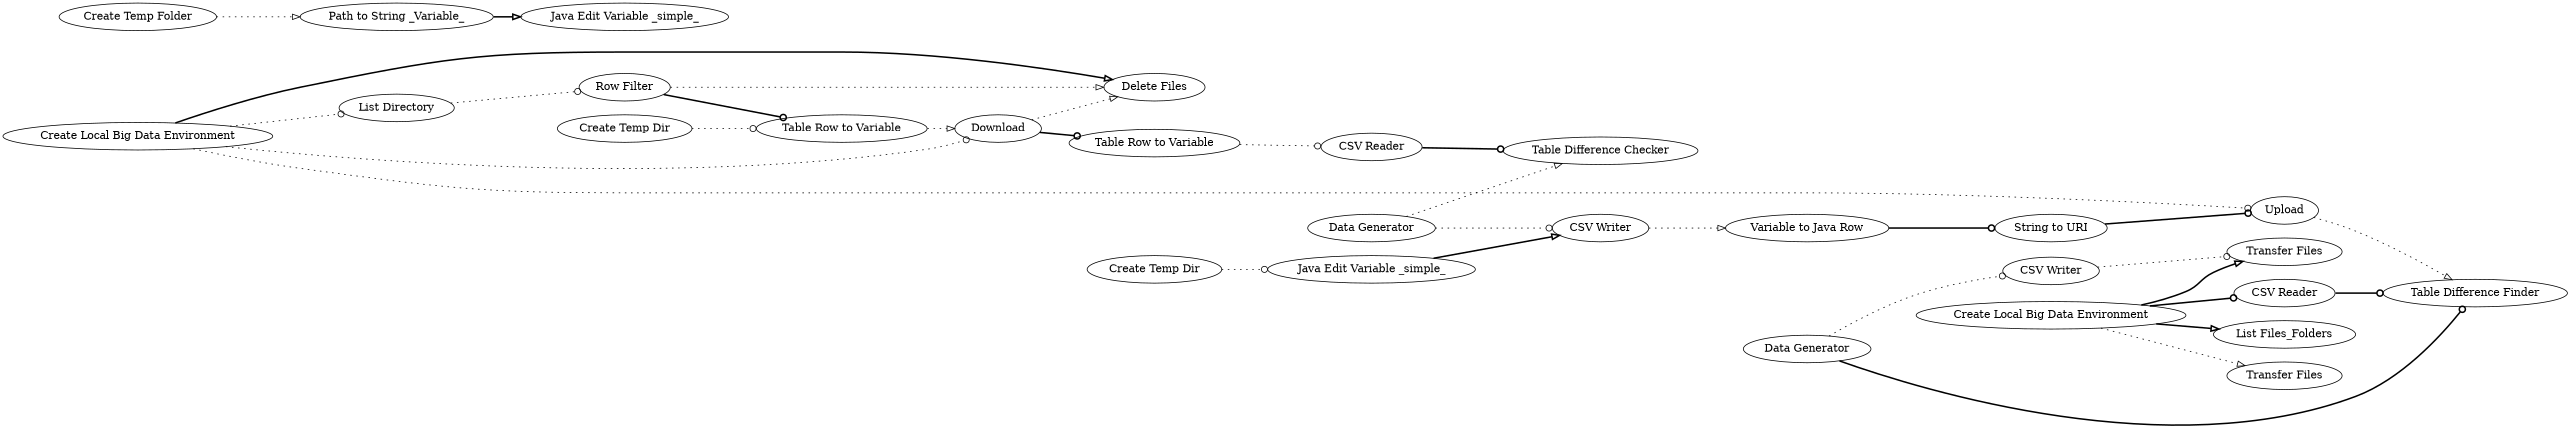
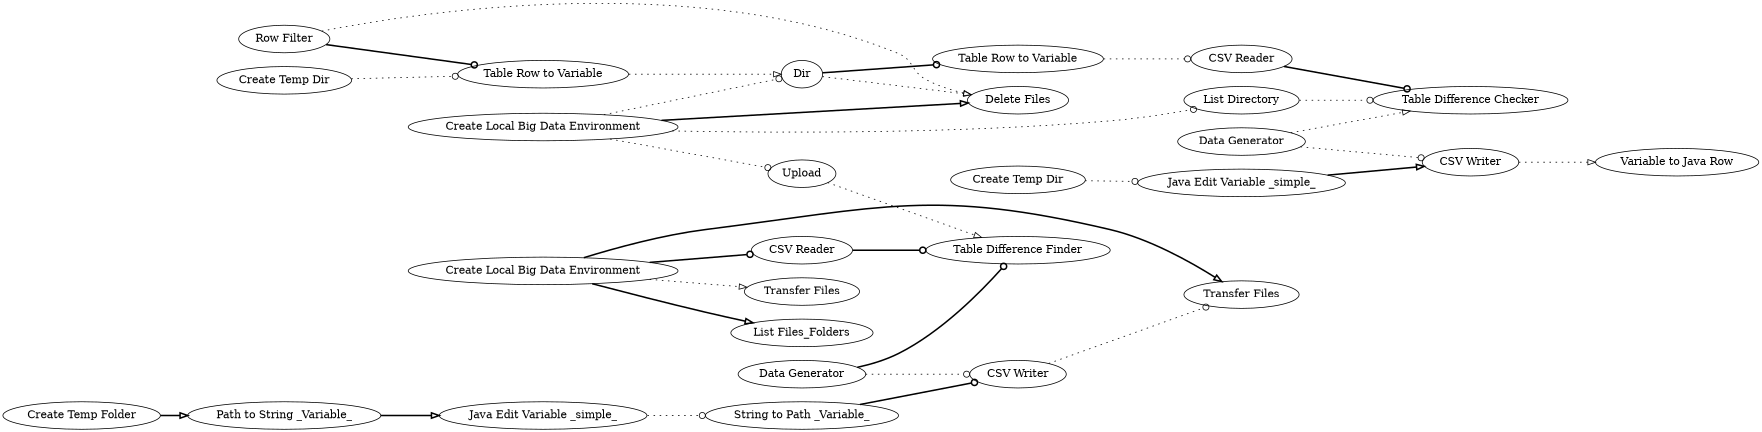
(254, 17) -> (170, 416)
(513, 97) -> (1333, 100)
(998, 129) -> (802, 74)
(2051, 228) -> none
none -> (802, 416)
